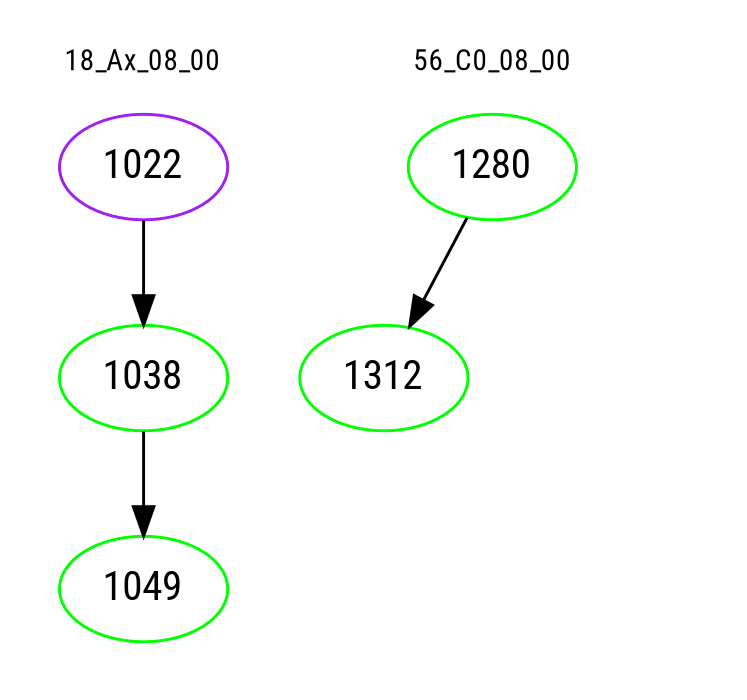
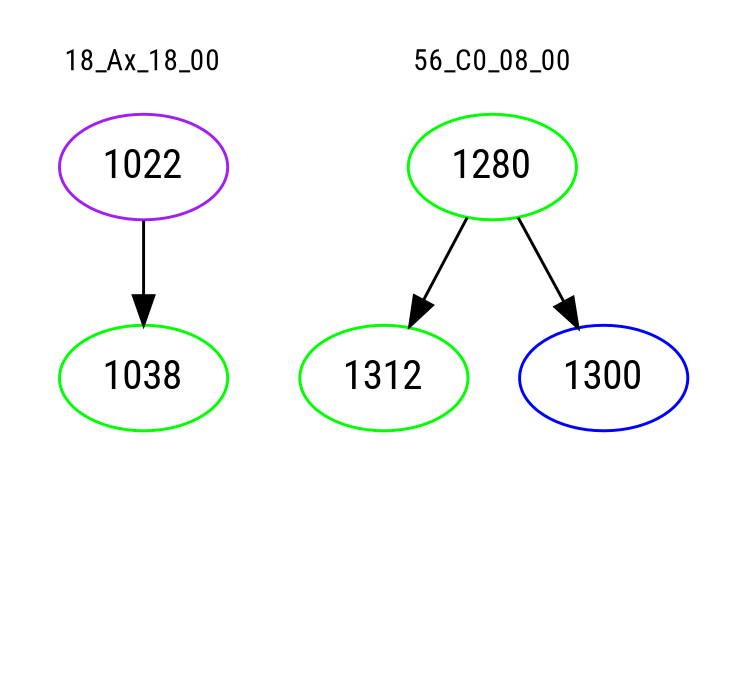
(144, 63) -> (144, 63)
none -> (604, 378)
(144, 589) -> none
